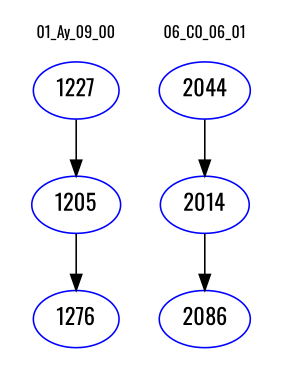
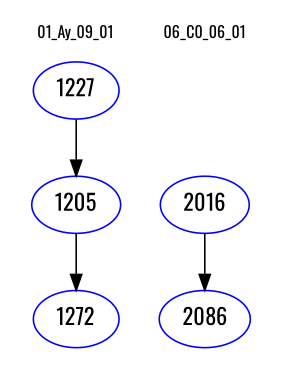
(76, 34) -> (76, 34)
(205, 90) -> none
(205, 205) -> (205, 205)
(76, 319) -> (76, 319)
